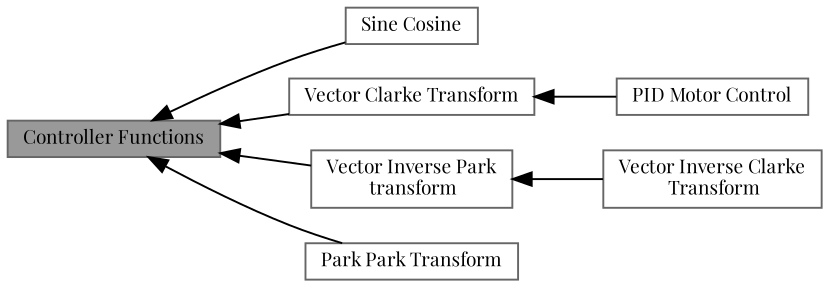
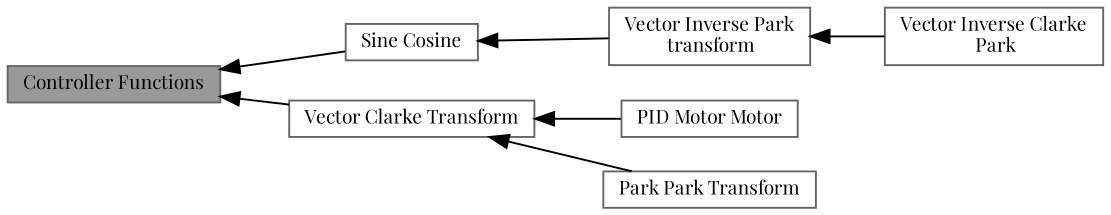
(712, 97) -> (710, 119)
(275, 161) -> (553, 39)
(712, 179) -> (994, 36)
(252, 209) -> (570, 156)
